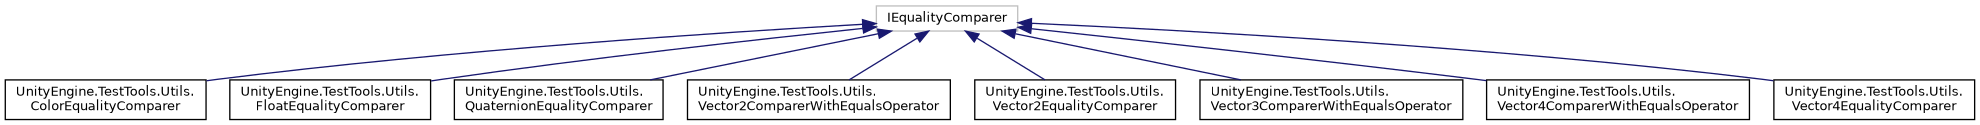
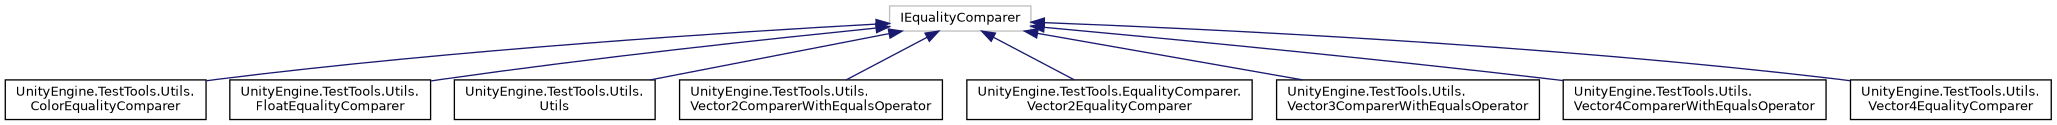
(559, 100) -> (555, 100)
(1075, 100) -> (1110, 100)
